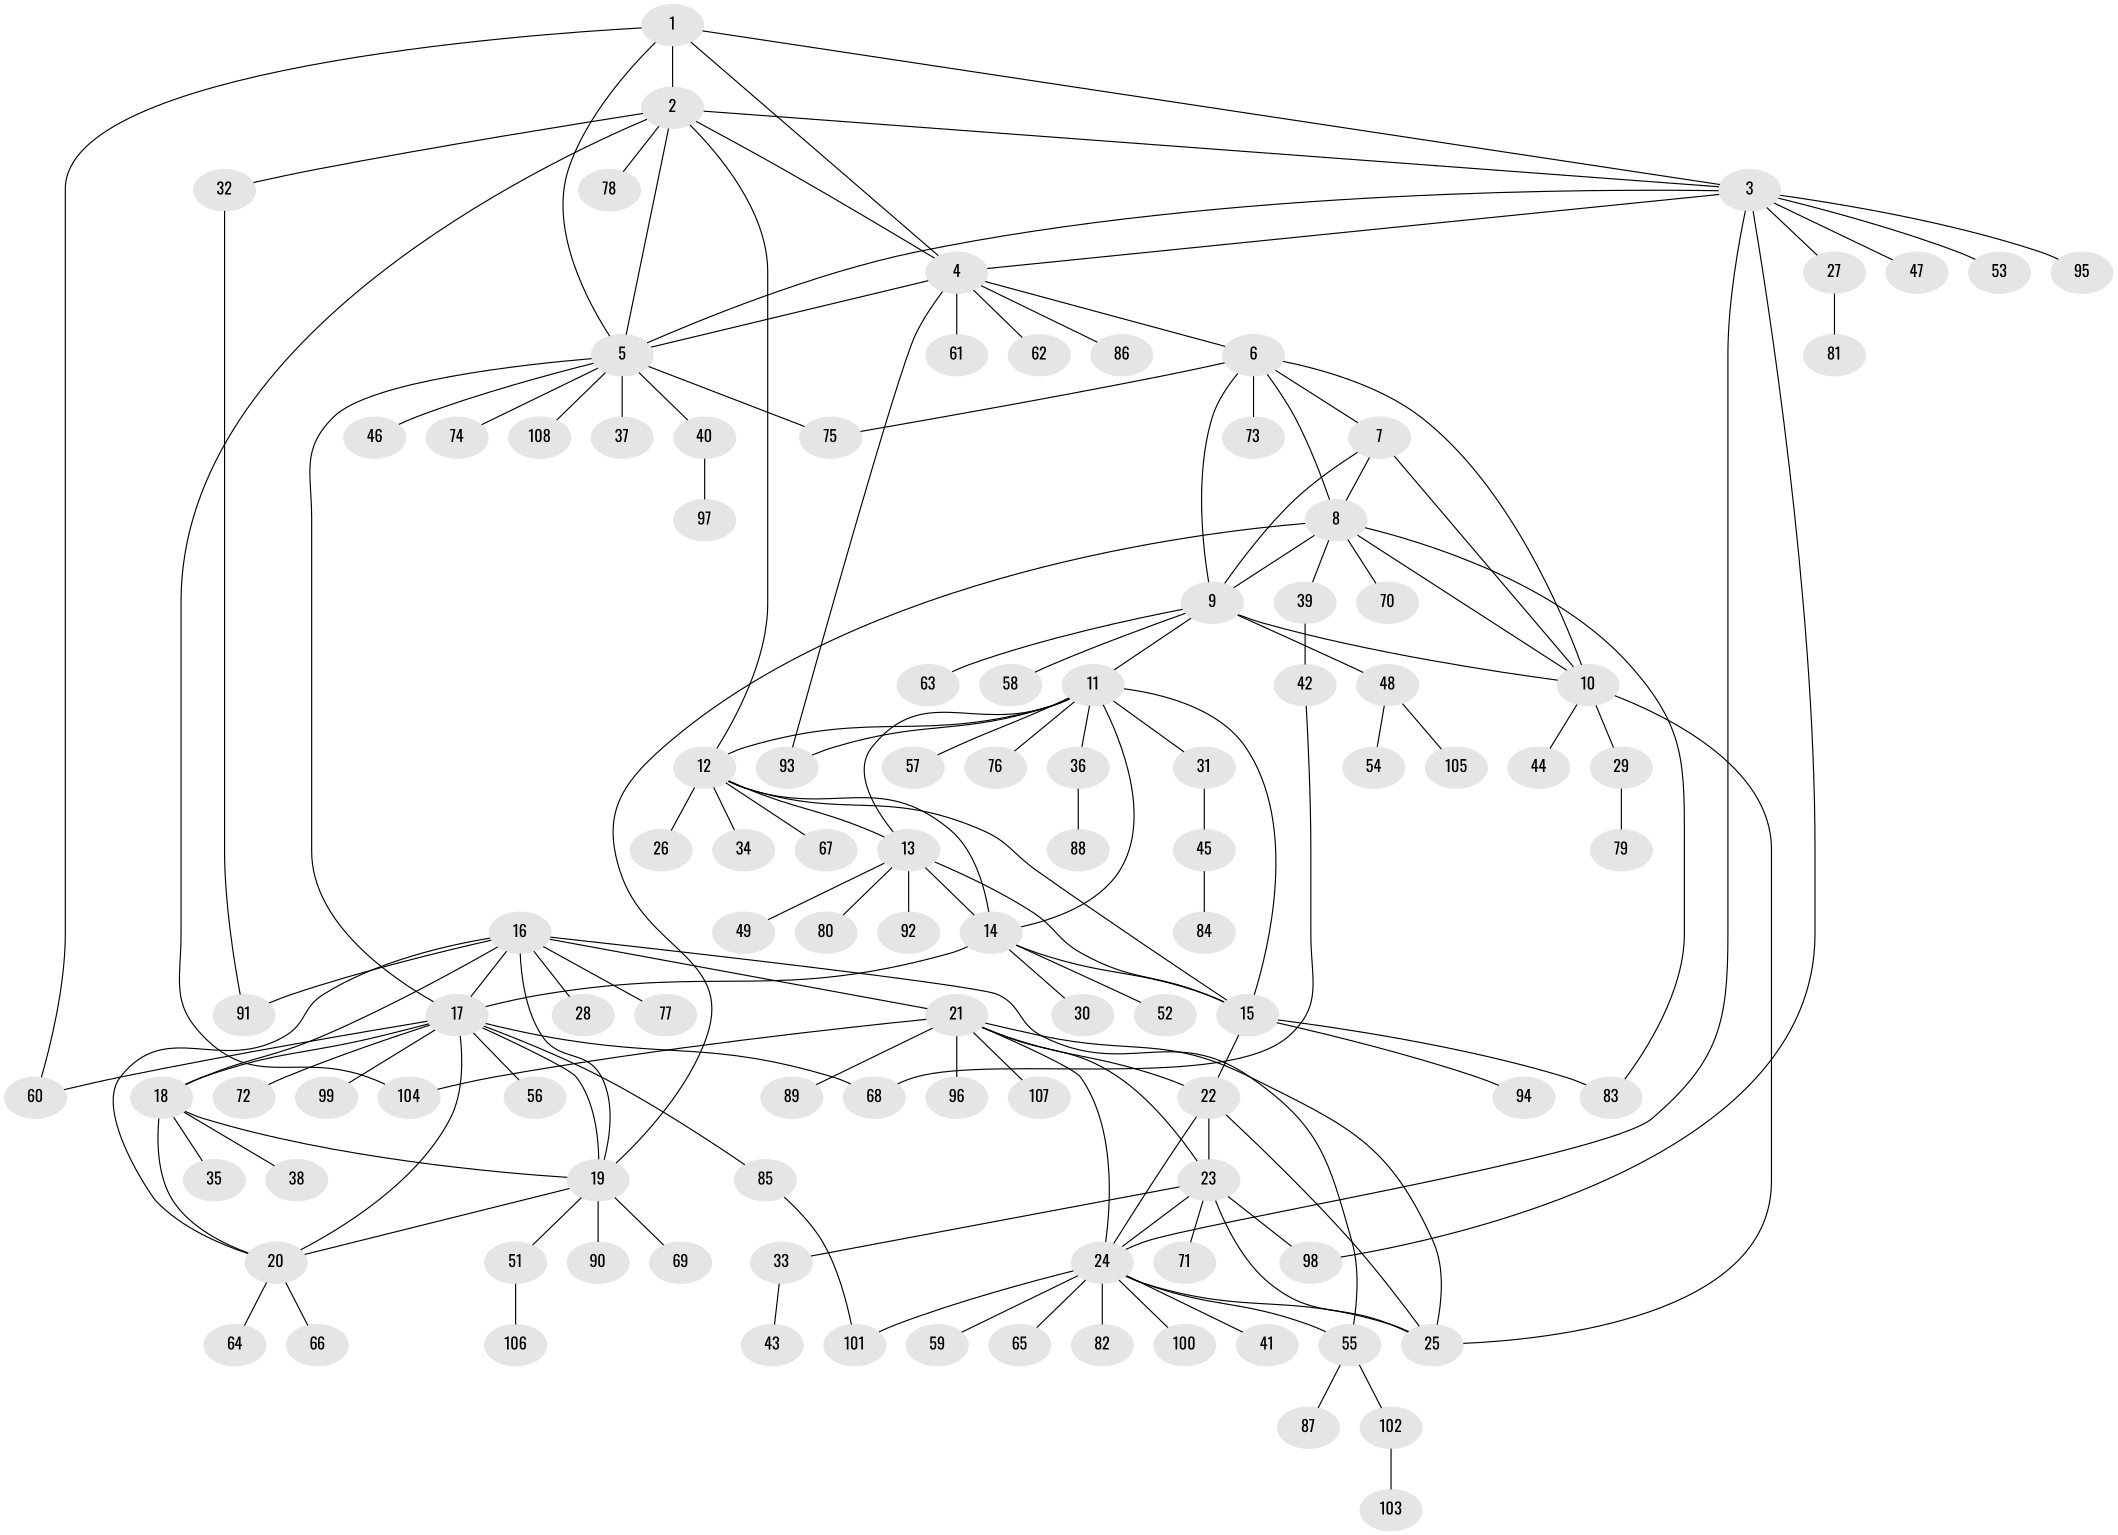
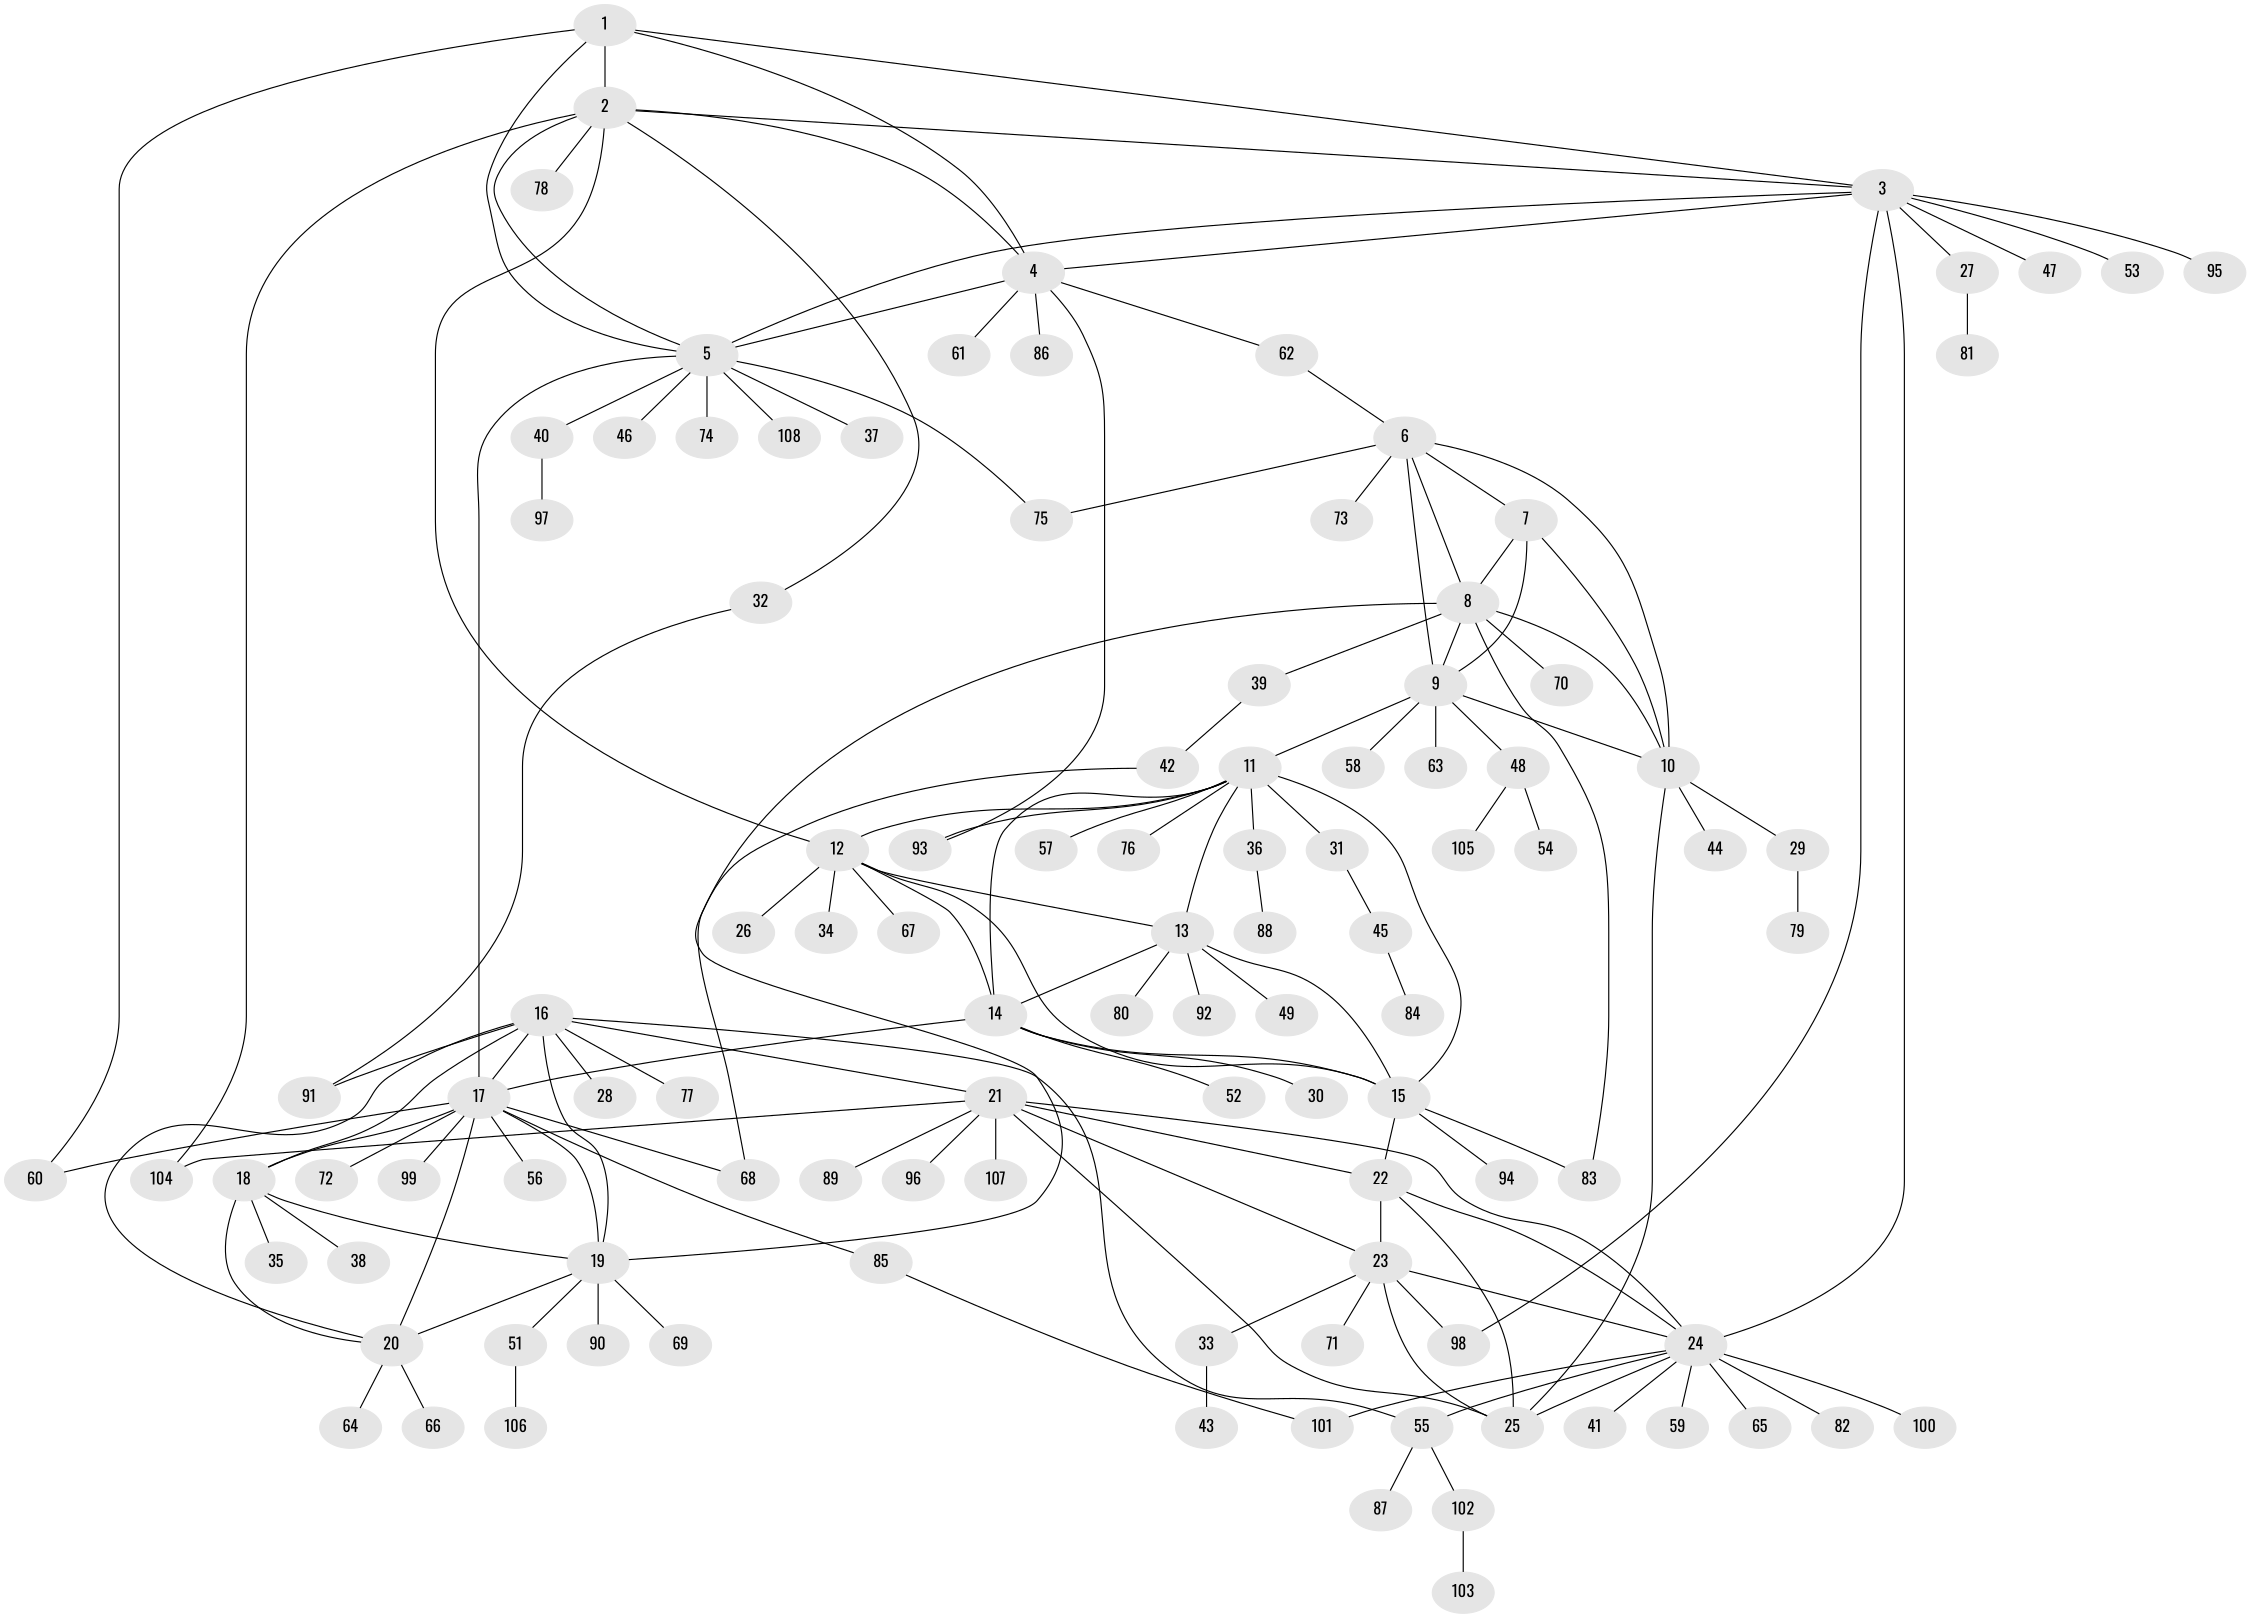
(1105, 314) -> (1346, 397)
